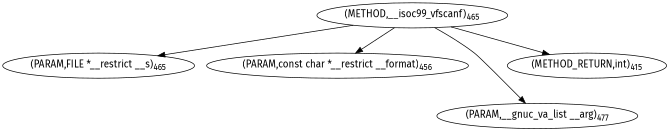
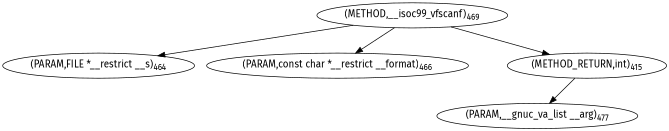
(473, 14) -> (473, 14)
(481, 59) -> (565, 88)
(160, 65) -> (160, 65)
(426, 65) -> (426, 65)
